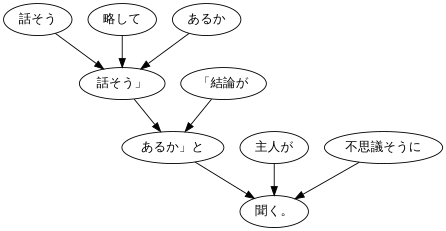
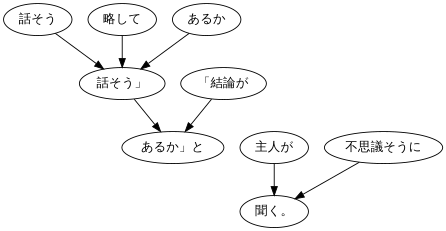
(221, 178) -> none
